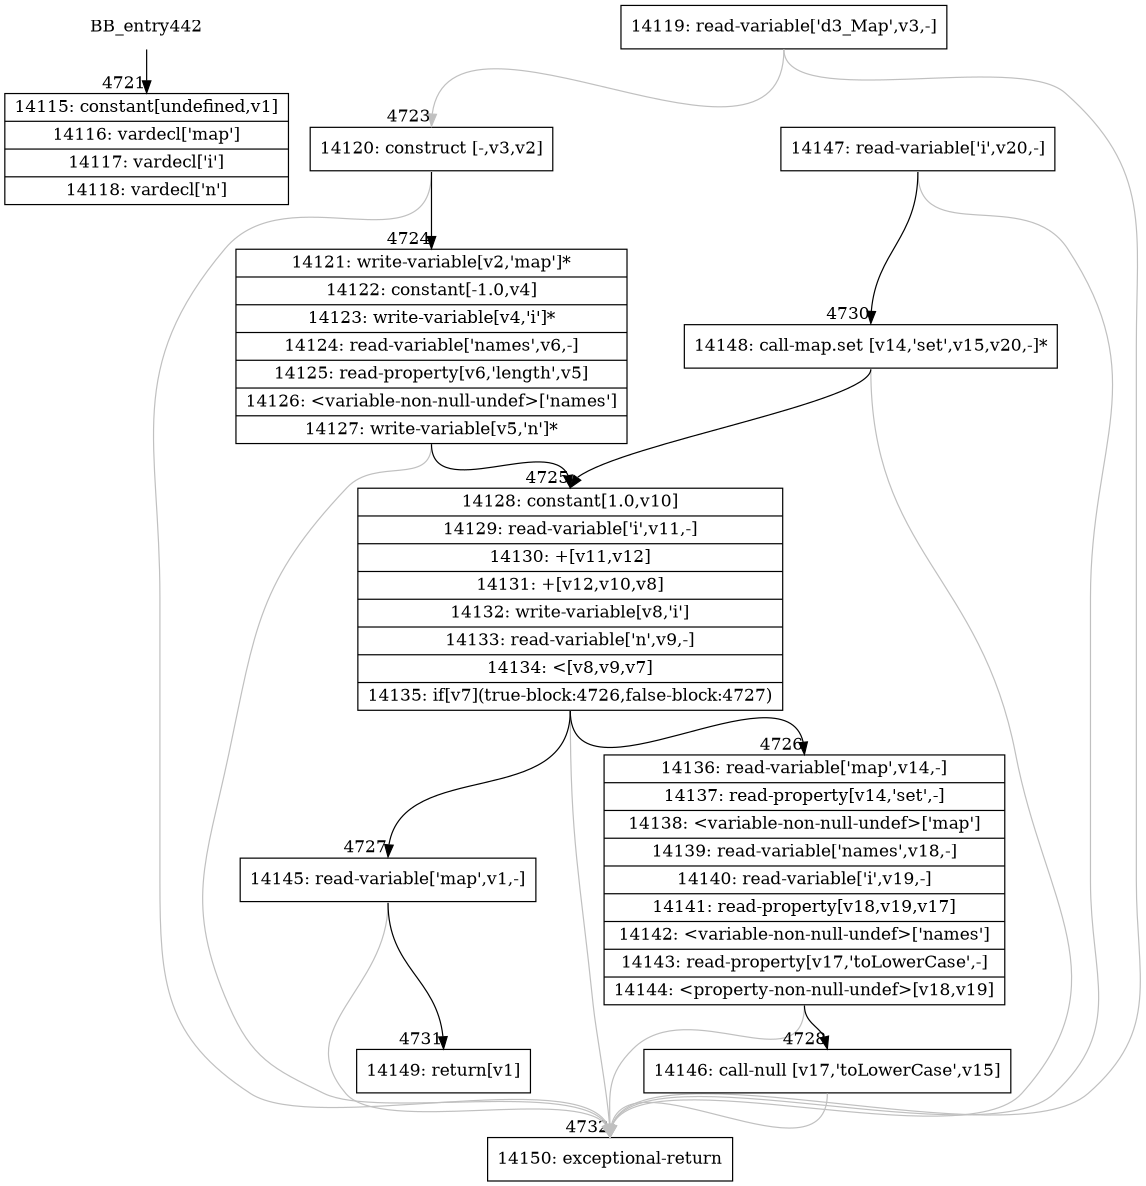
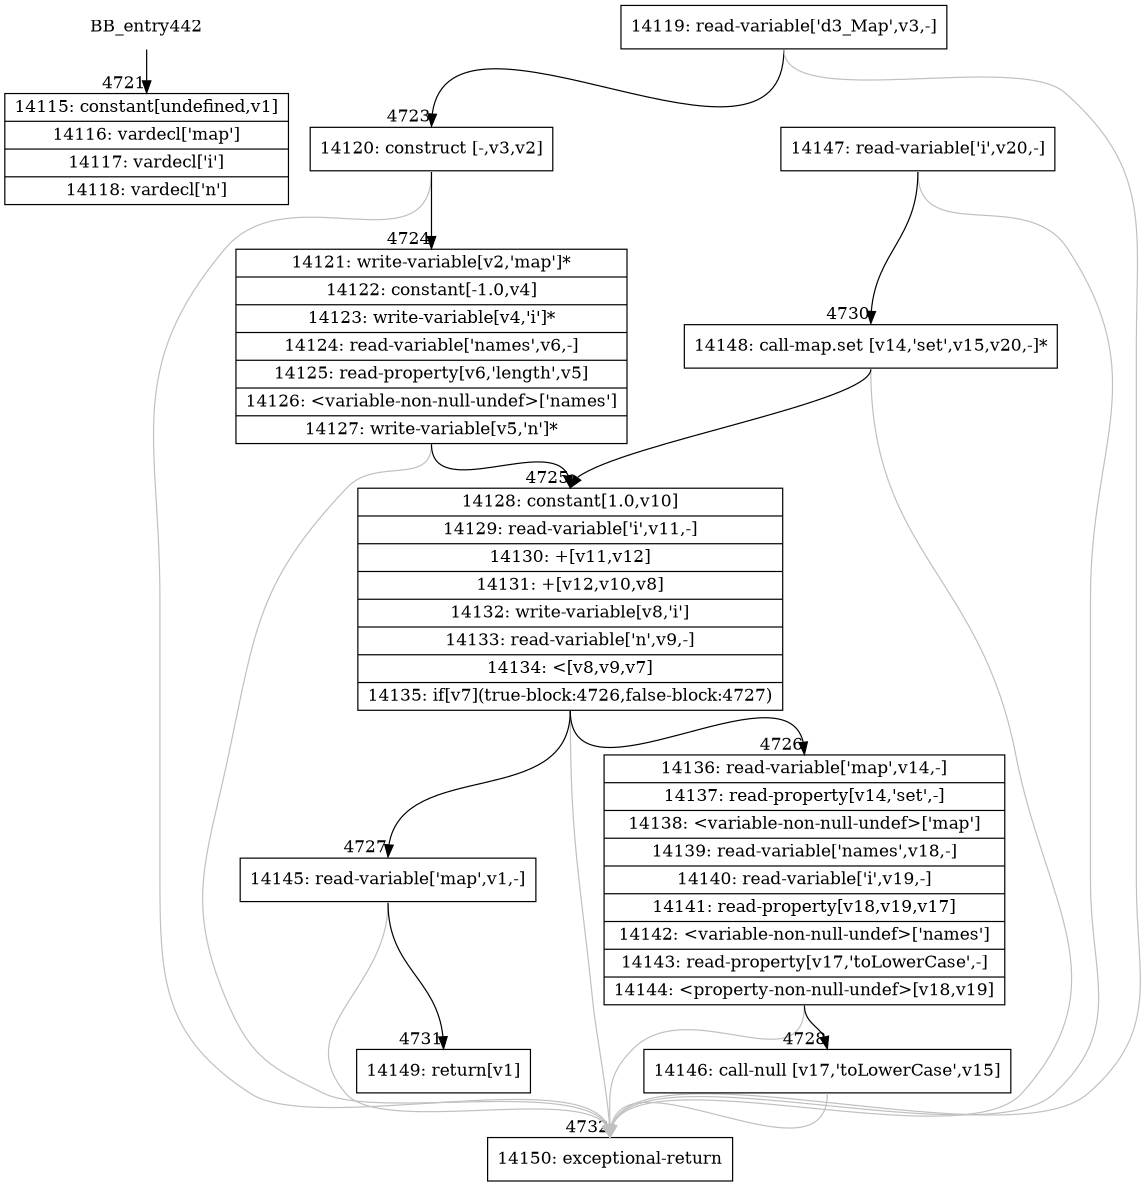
(614, 89) -> (614, 89)
